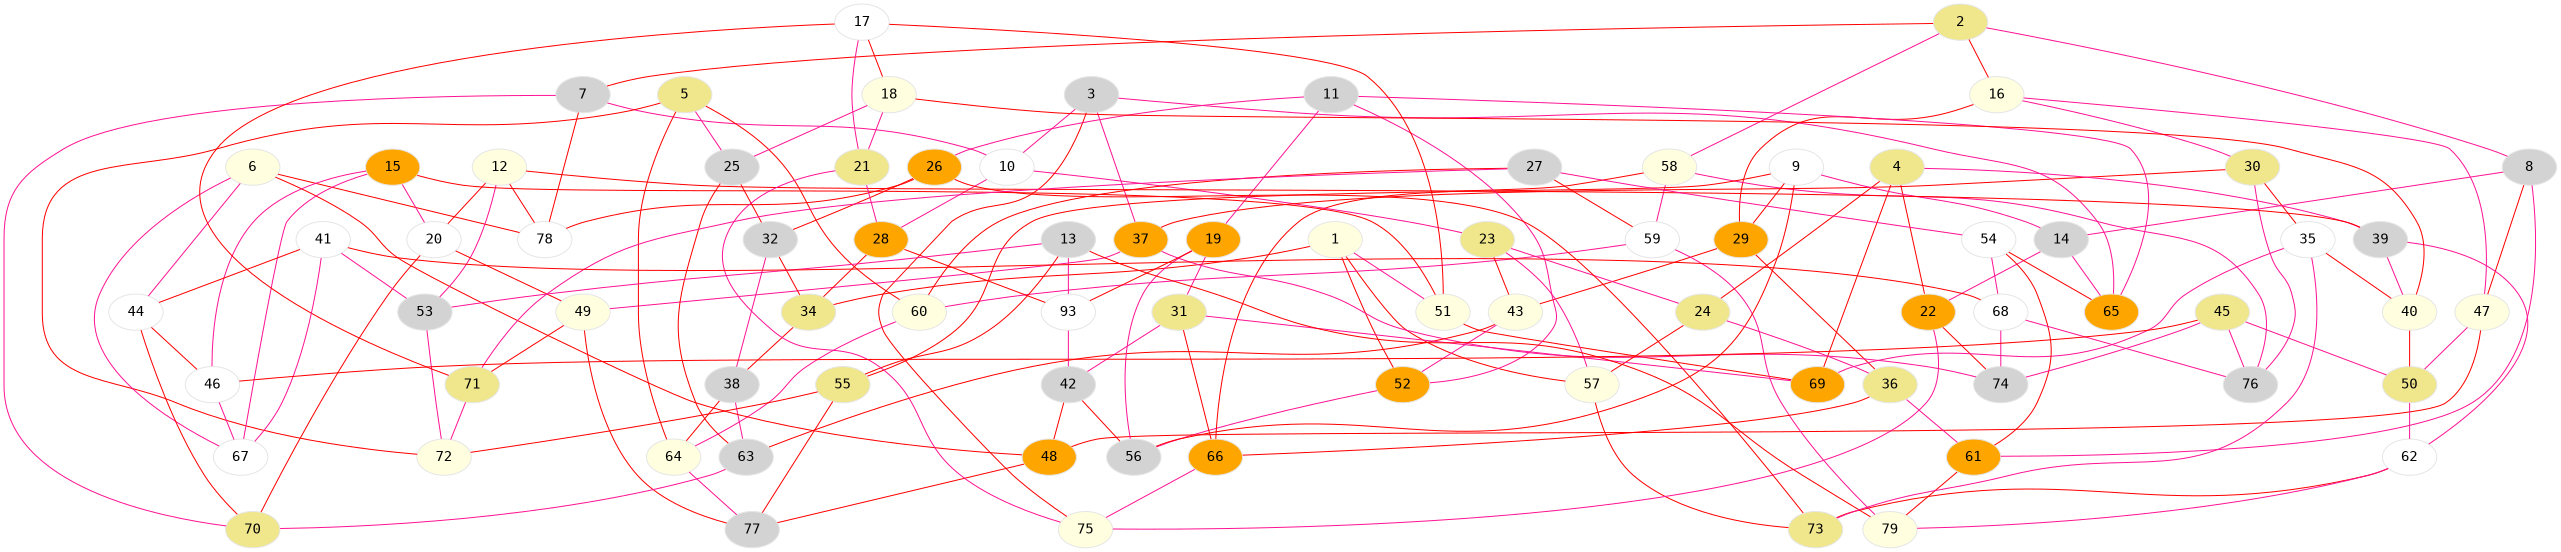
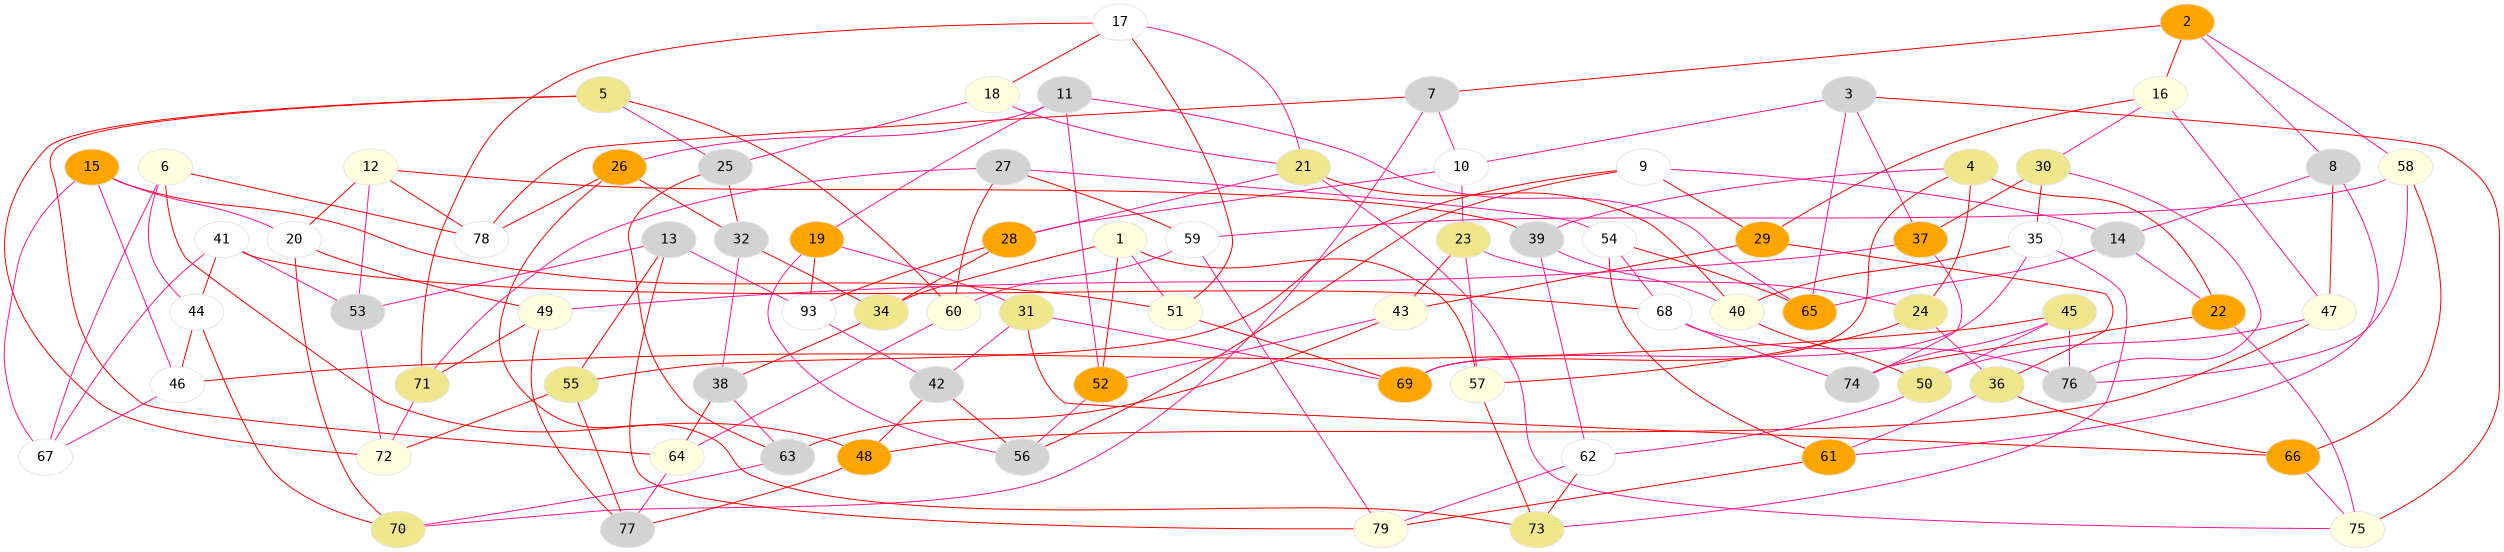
(1961, 22) -> (2187, 22)
(1676, 120) -> (1444, 196)
